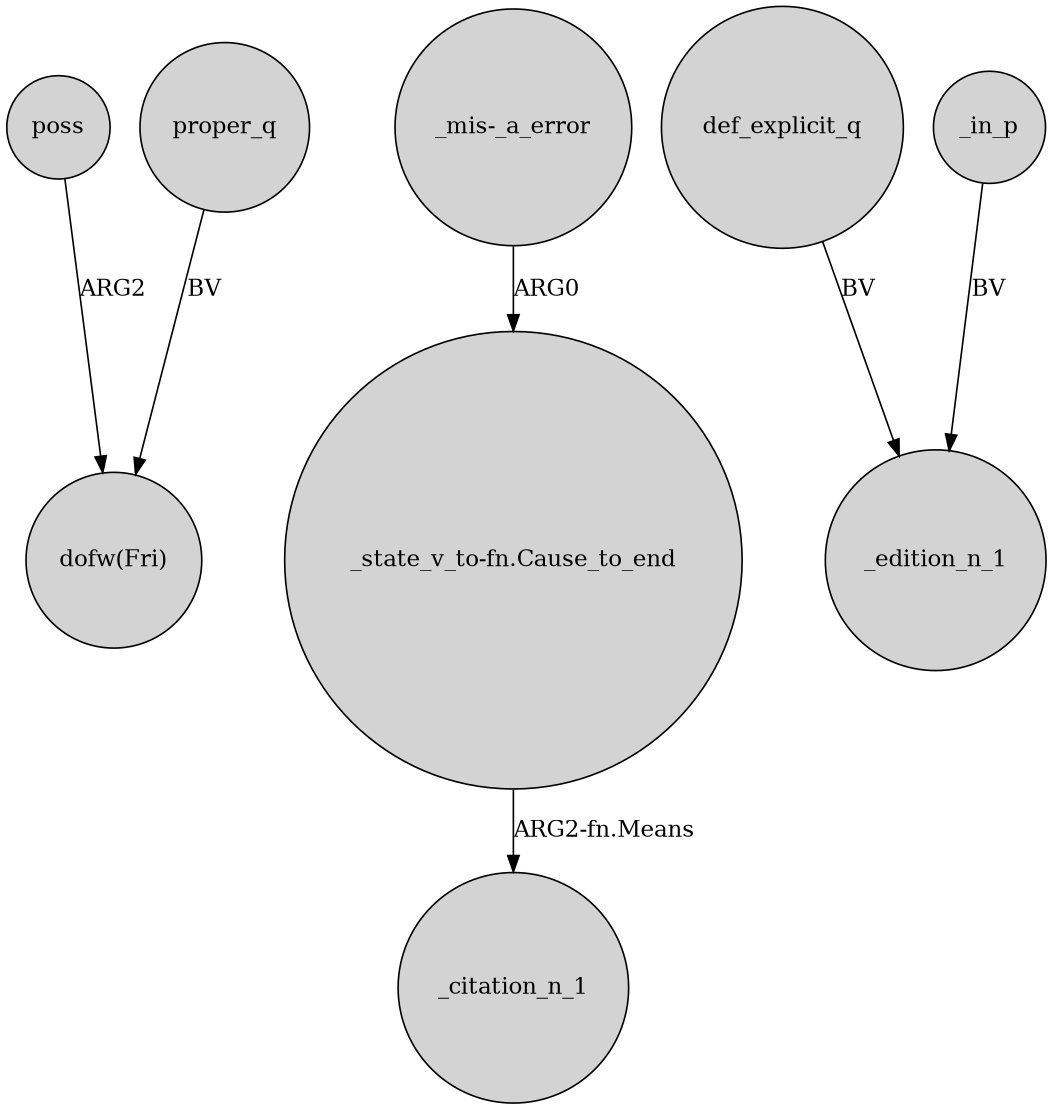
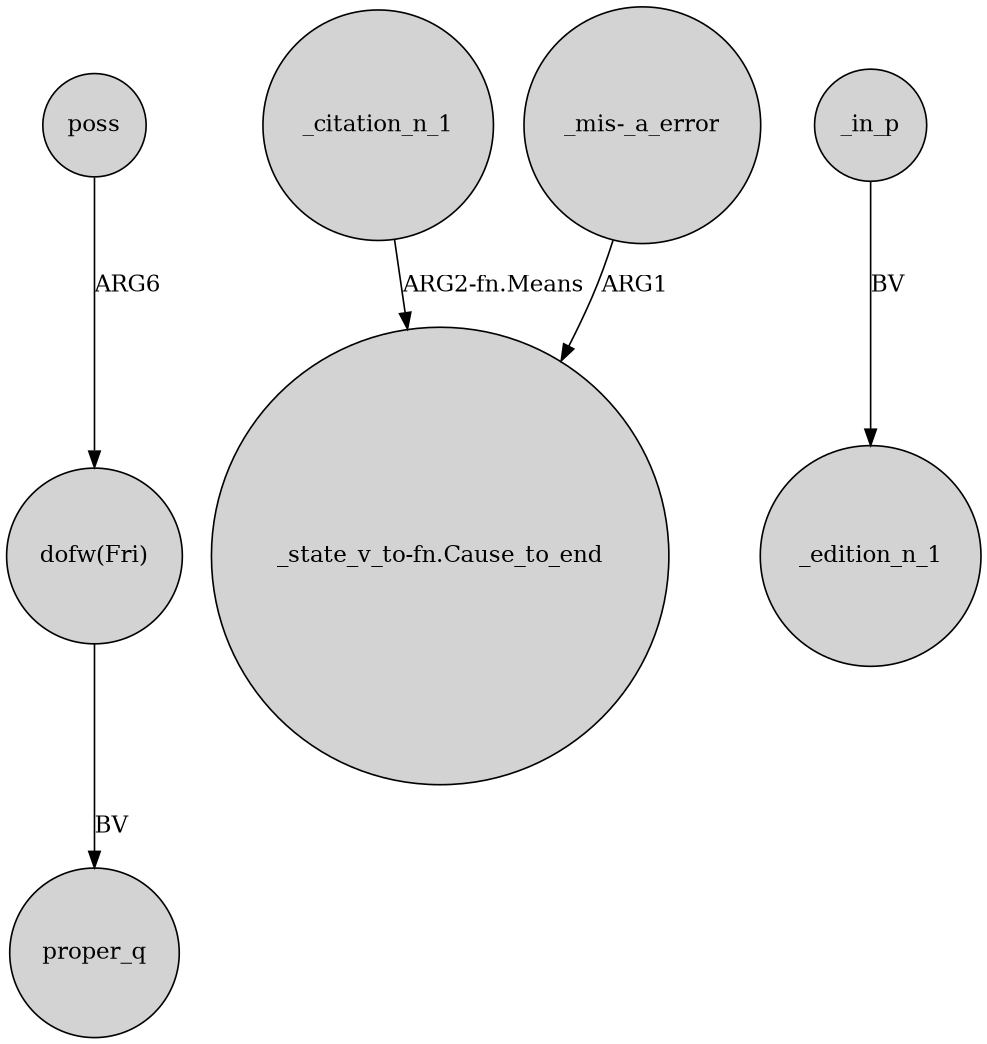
(782, 127) -> none
(113, 290) -> (128, 285)
(547, 290) -> (635, 285)
(172, 334) -> (94, 748)
(513, 822) -> (400, 276)
